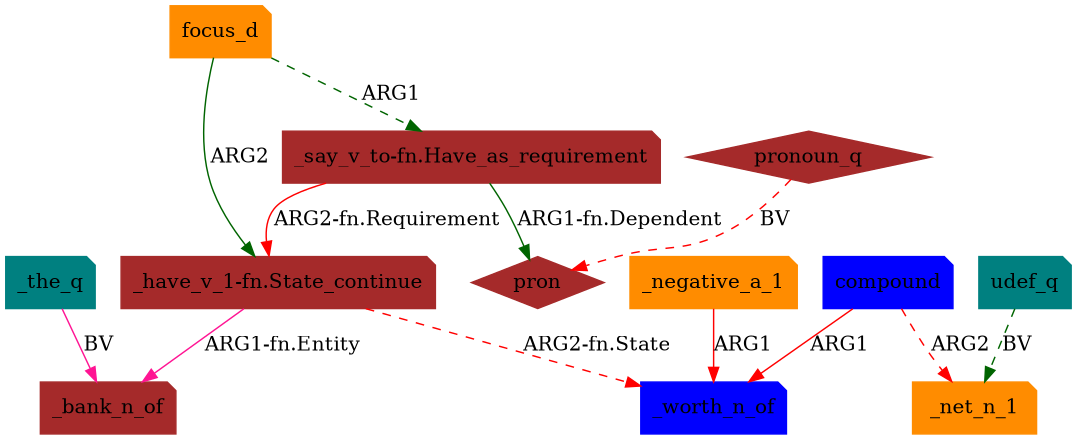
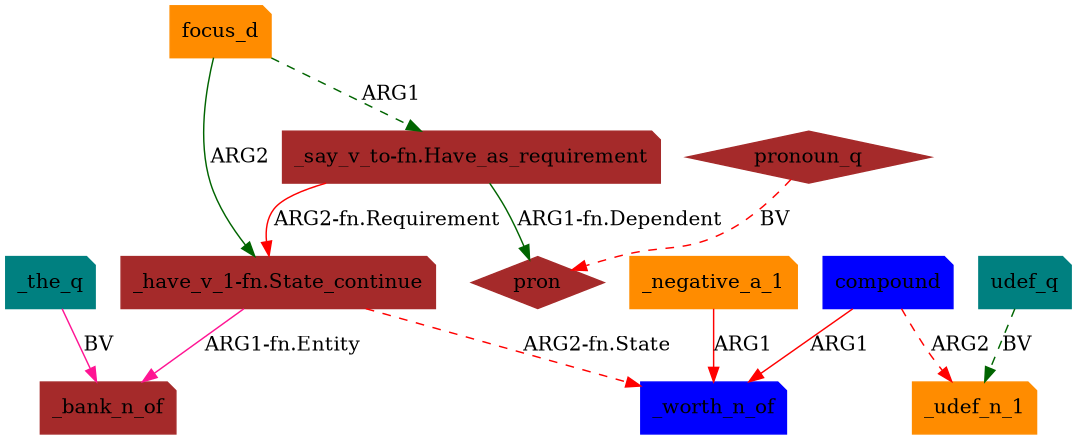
(975, 408) -> (975, 408)
